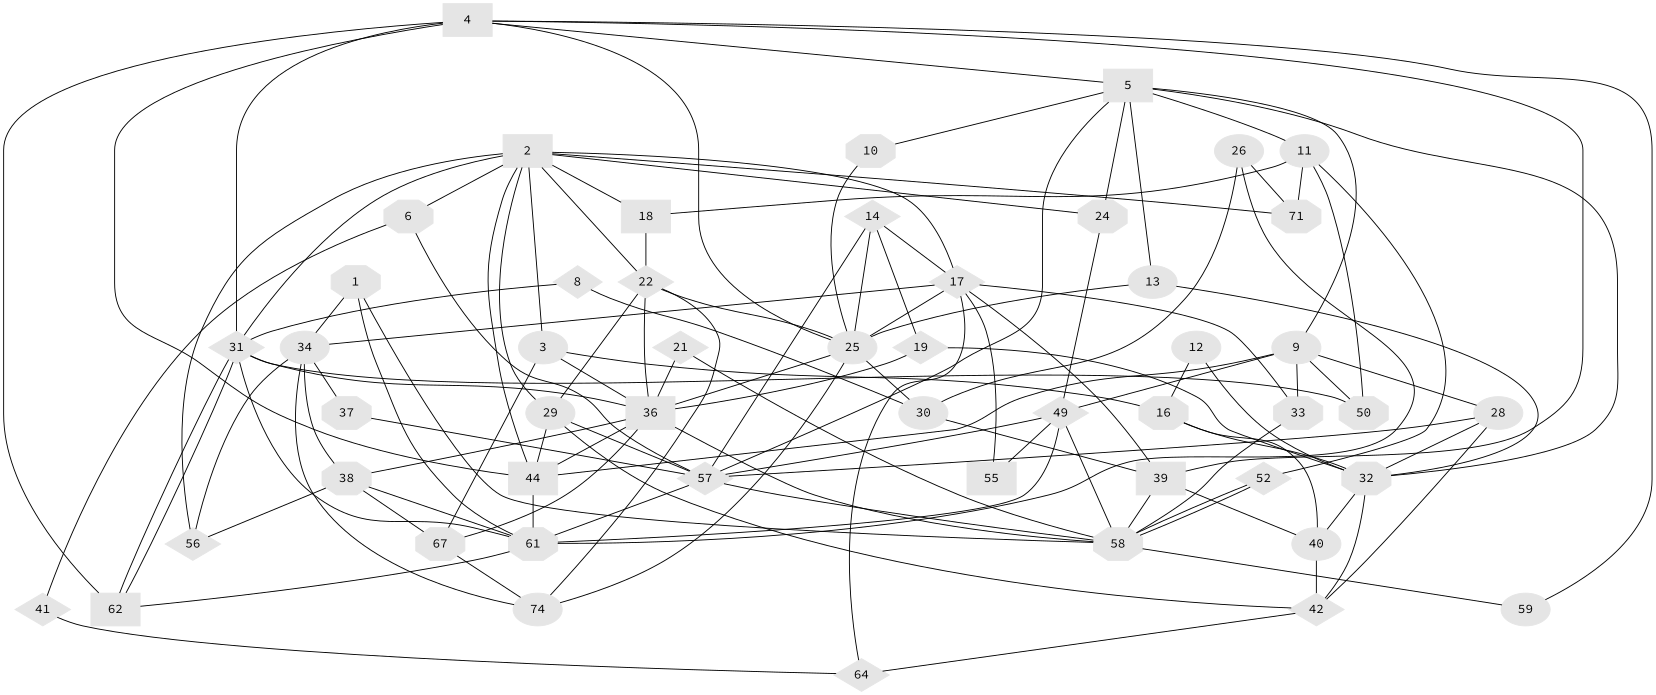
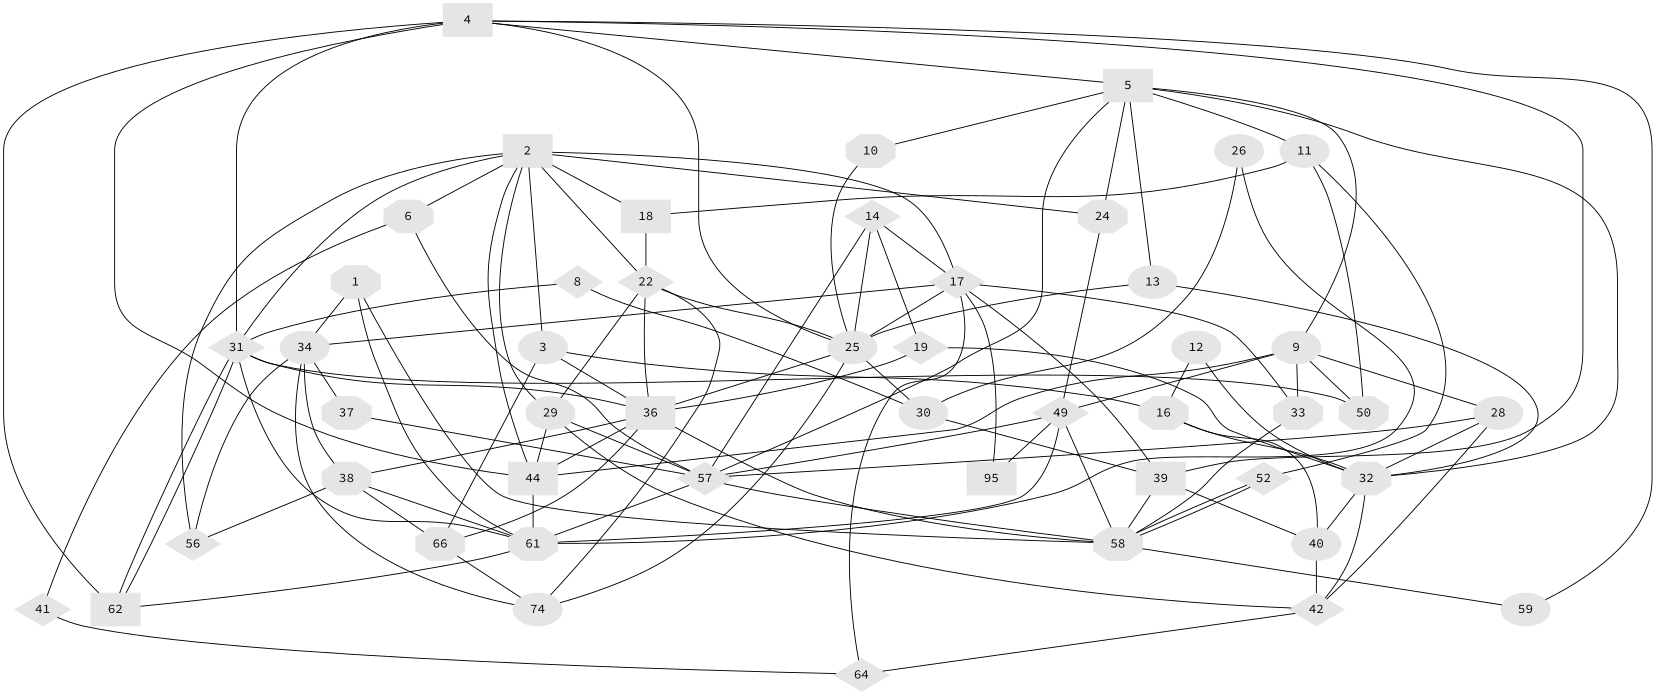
(1296, 217) -> none
(680, 348) -> none
(992, 479) -> (992, 479)
(440, 544) -> (440, 544)
